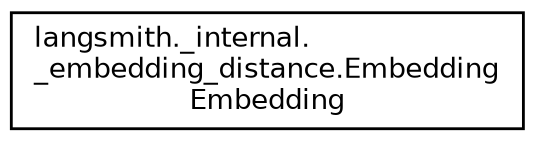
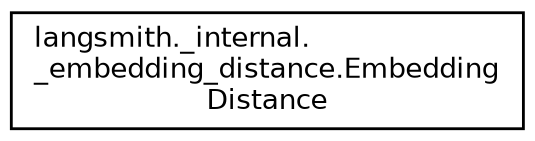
(267, 71) -> (267, 71)
